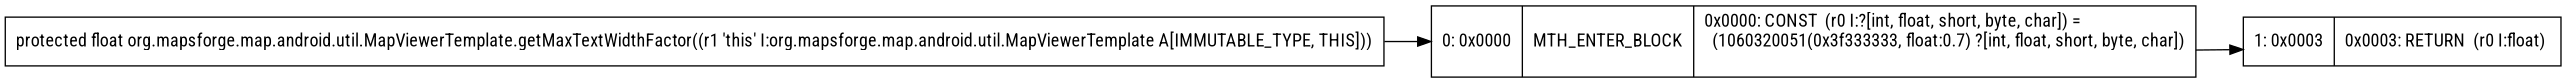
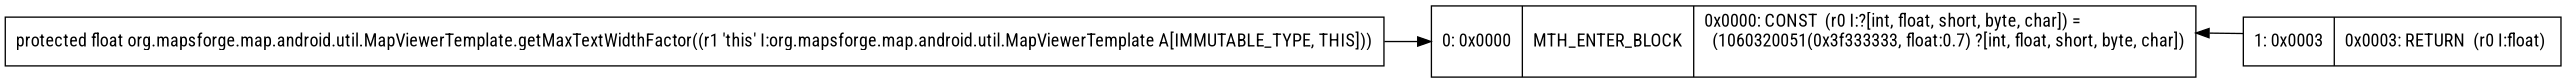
(2213, 50) -> (2226, 33)
